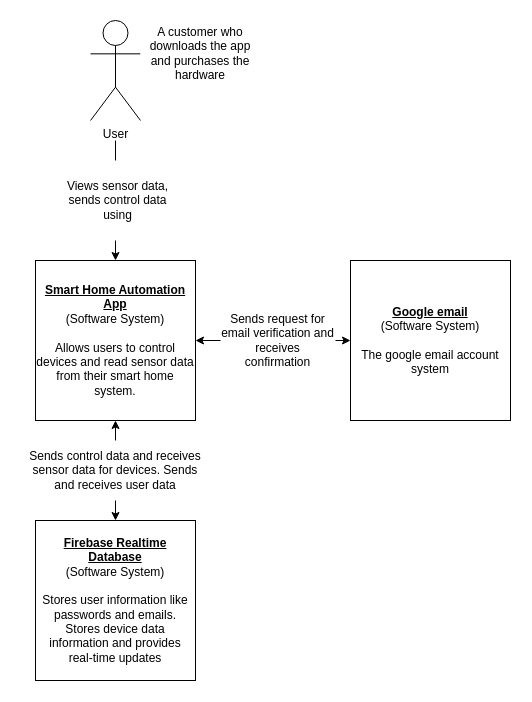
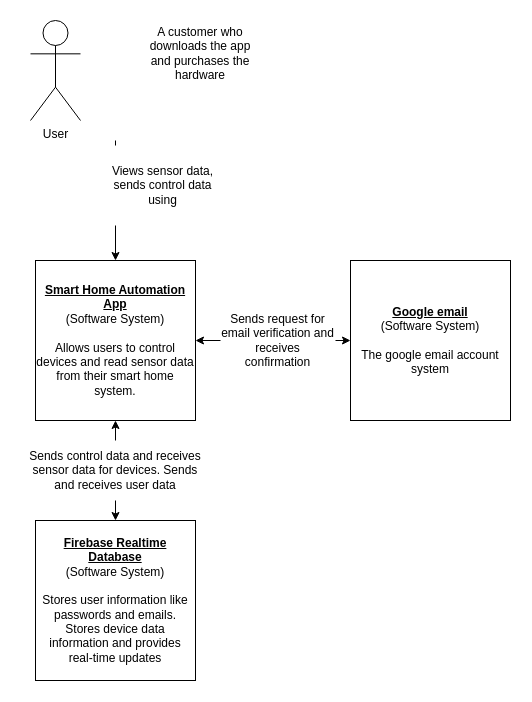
(116, 71) -> (56, 71)
(118, 201) -> (163, 186)
